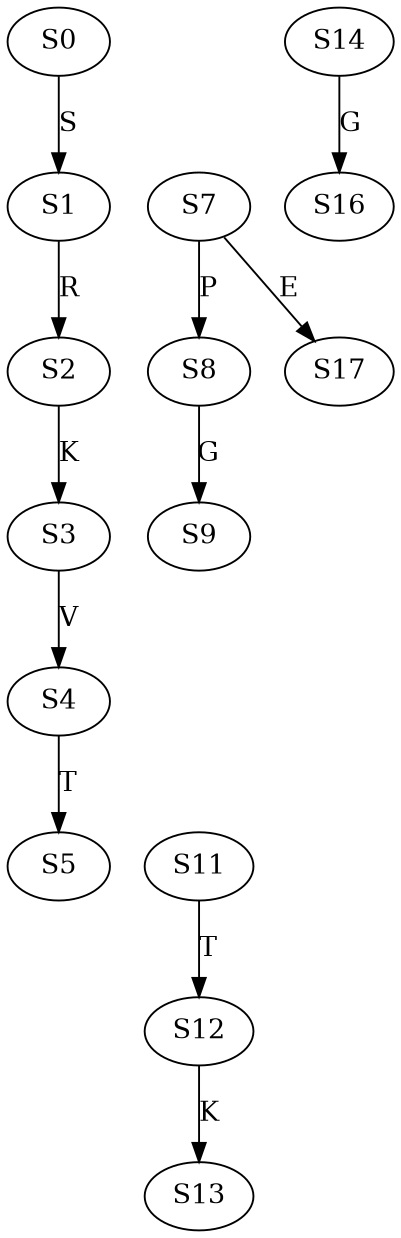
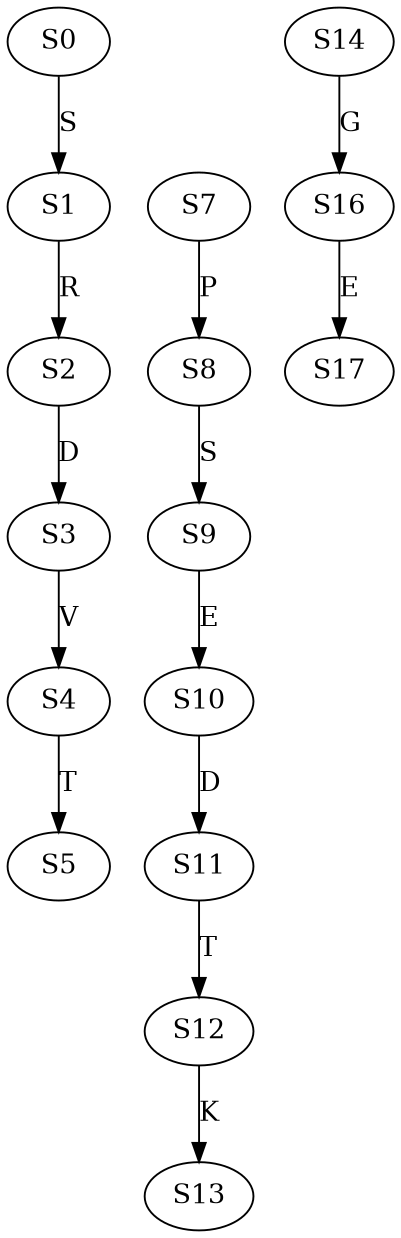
(263, 282) -> (339, 280)
(69, 454) -> (69, 454)
(209, 454) -> (209, 454)
none -> (199, 701)
